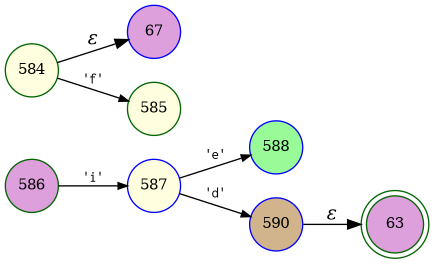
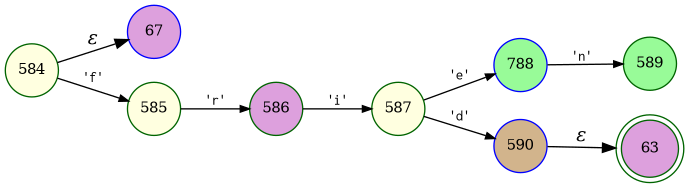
none -> (650, 64)
none -> (210, 109)
(276, 147) -> (520, 65)
(154, 186) -> (398, 109)
